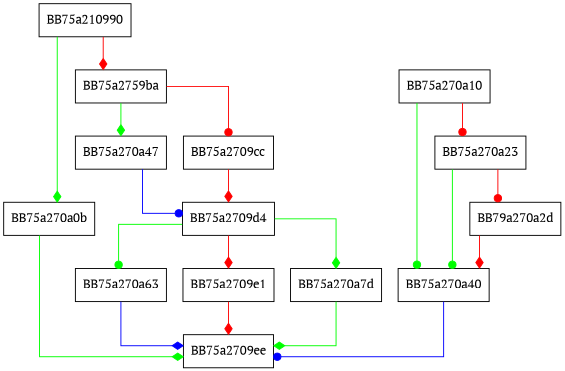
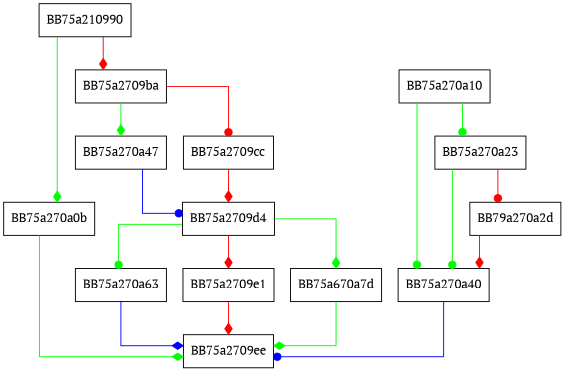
(121, 86) -> (121, 86)
(462, 116) -> (462, 116)
(336, 285) -> (336, 285)
